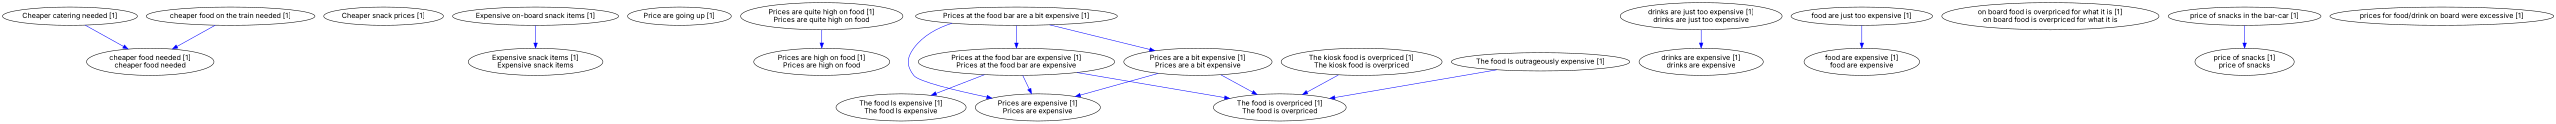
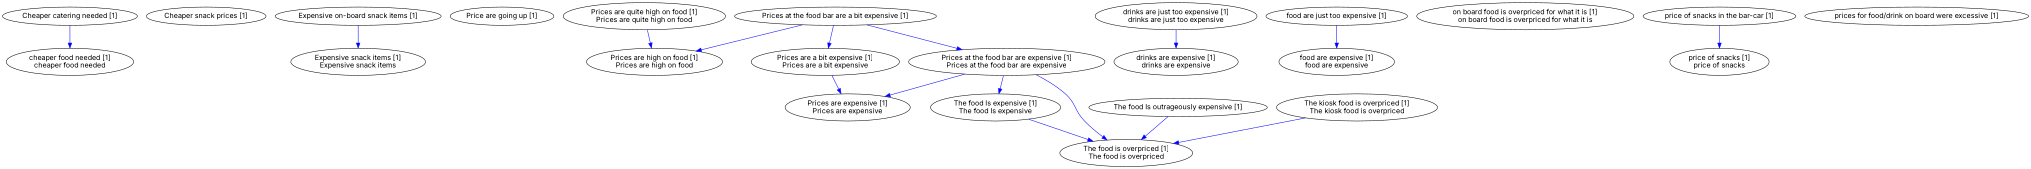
(231, 16) -> none
(914, 76) -> (752, 37)
(1237, 83) -> (1058, 129)
